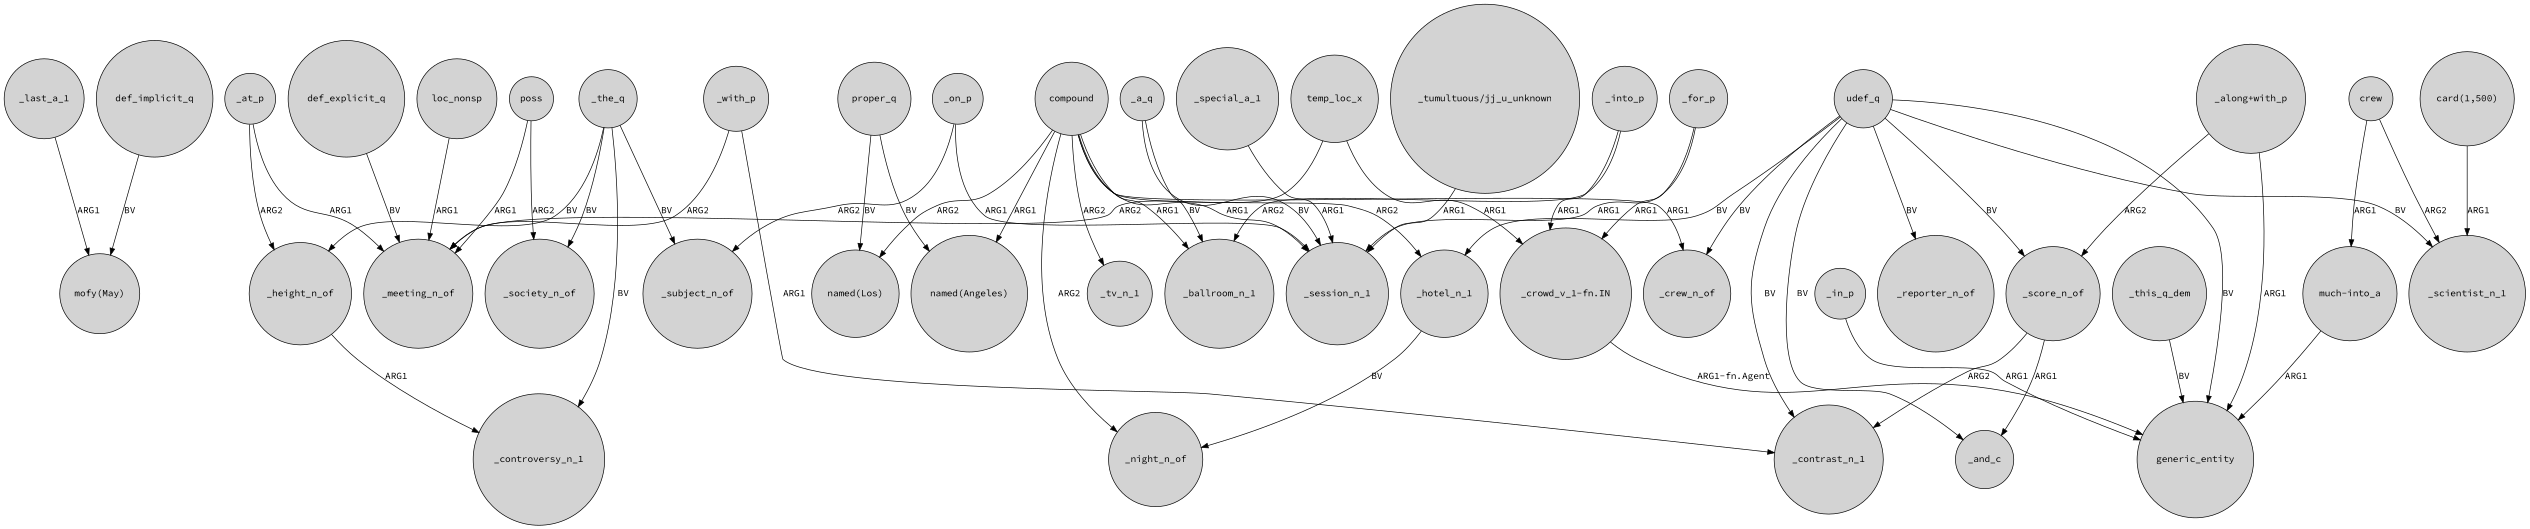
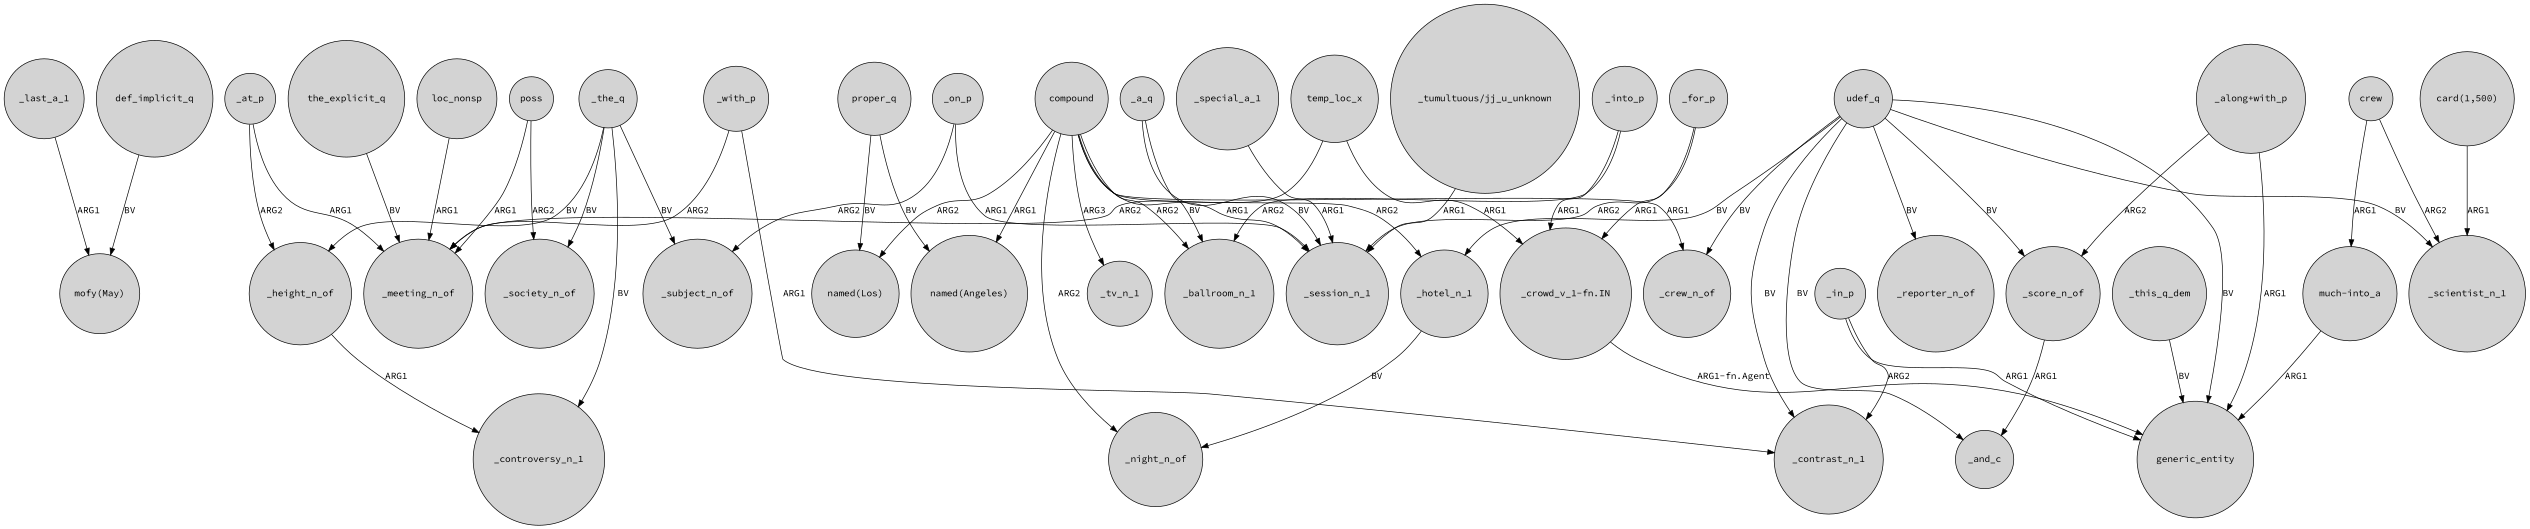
(346, 99) -> (346, 99)
(1095, 211) -> (1095, 211)
(1168, 211) -> (1168, 211)
(1609, 211) -> (1609, 211)
(1954, 378) -> (1886, 370)
